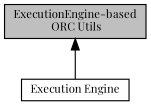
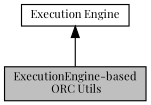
(75, 65) -> (75, 52)
